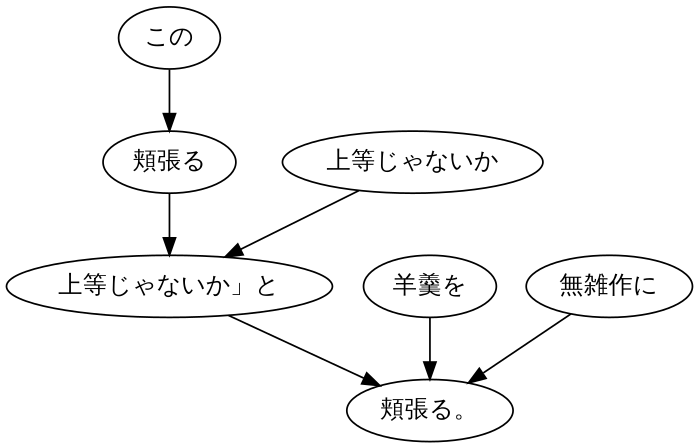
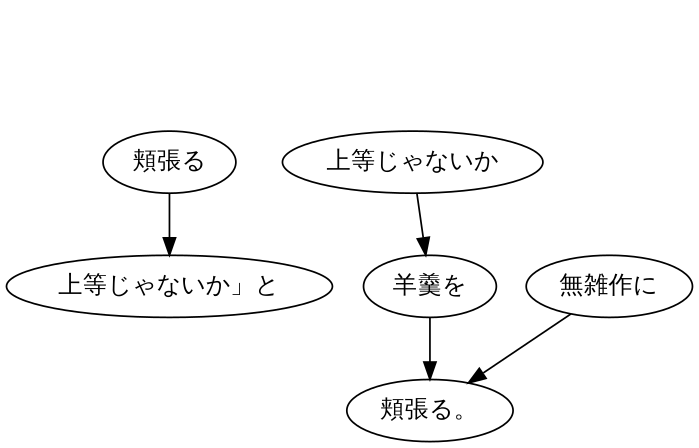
(169, 38) -> none
(300, 220) -> (420, 216)
(296, 347) -> none
